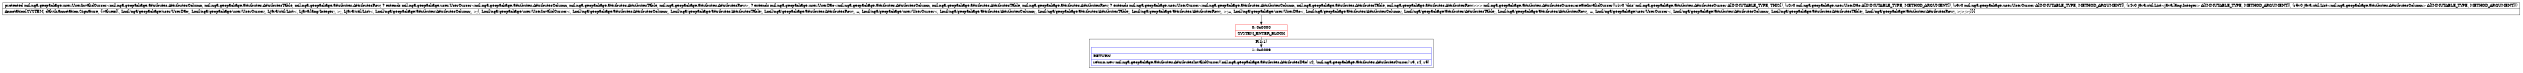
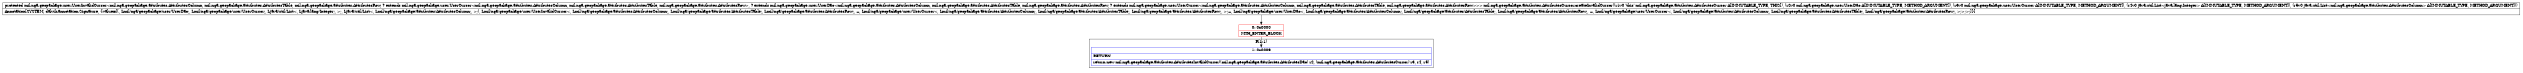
(1261, 34) -> (1261, 34)
